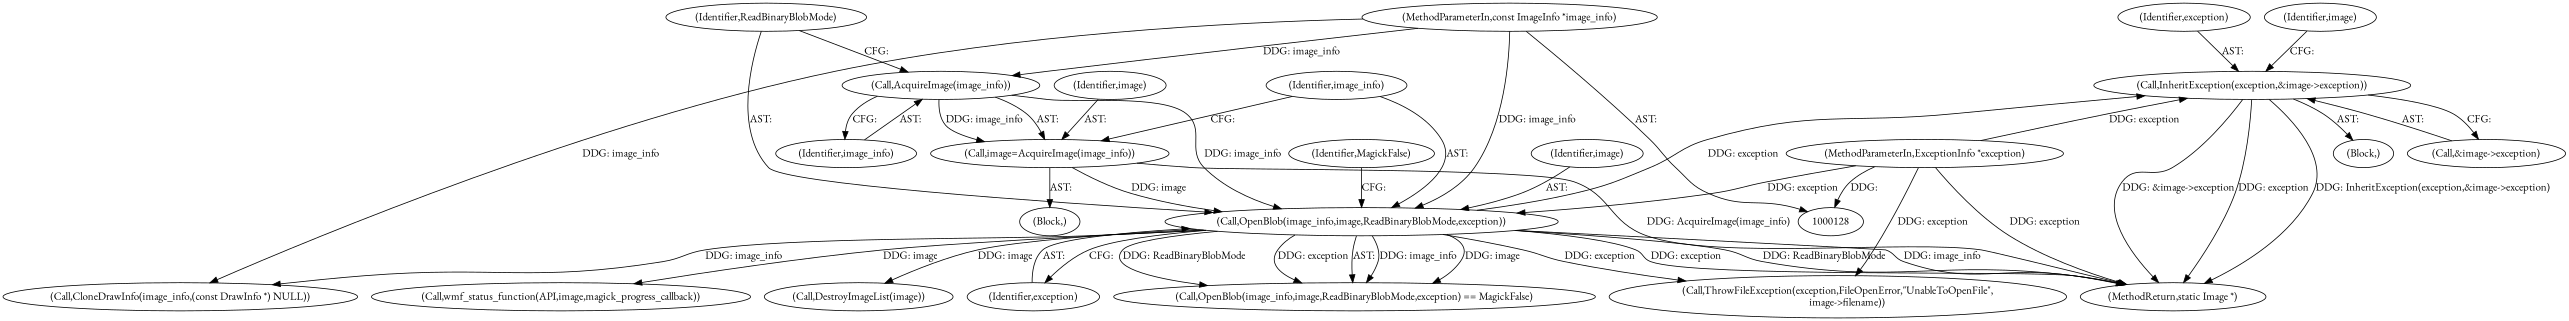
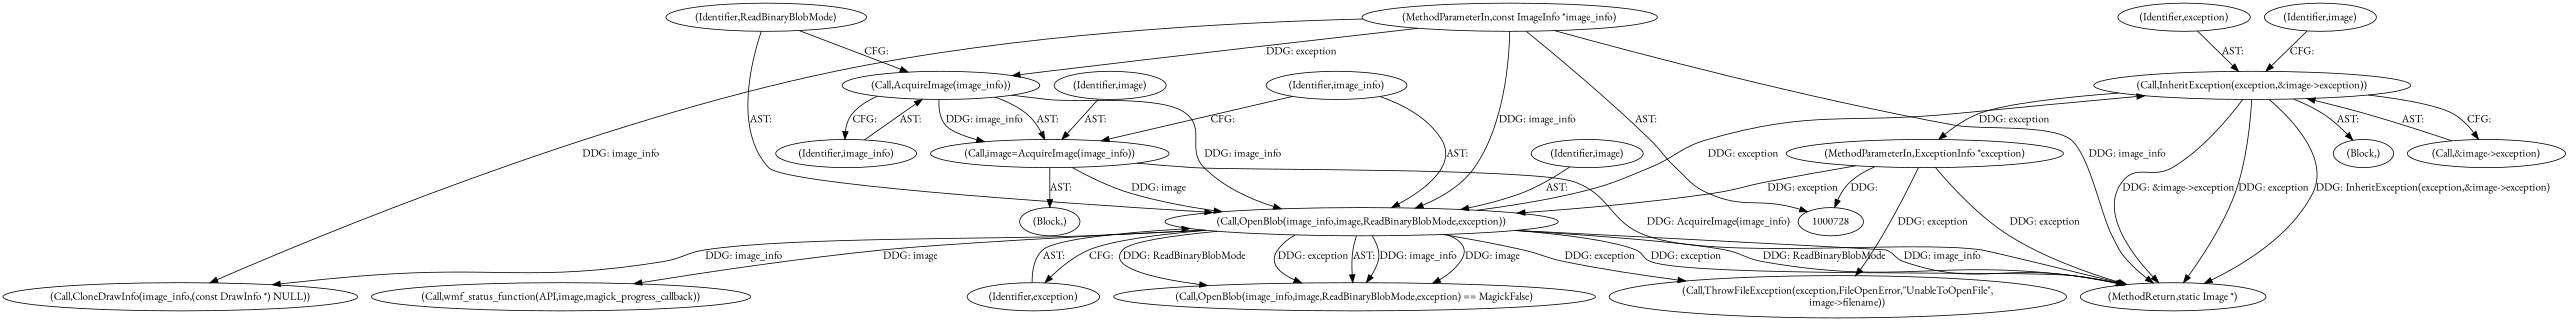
(1302, 51) -> (1302, 51)
none -> (1890, 113)
(2080, 120) -> (2046, 100)
(1362, 154) -> none
(1831, 222) -> (1831, 222)
(859, 297) -> none
